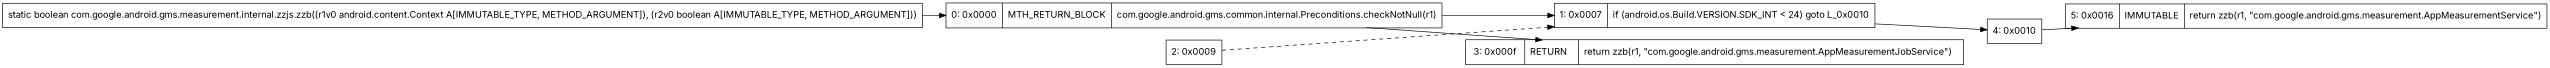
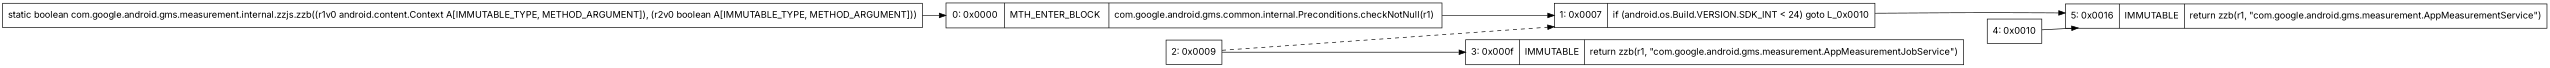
(1057, 15) -> (1055, 15)
(1928, 27) -> (1967, 13)
(1426, 32) -> (1340, 52)
(1549, 52) -> (1552, 52)
